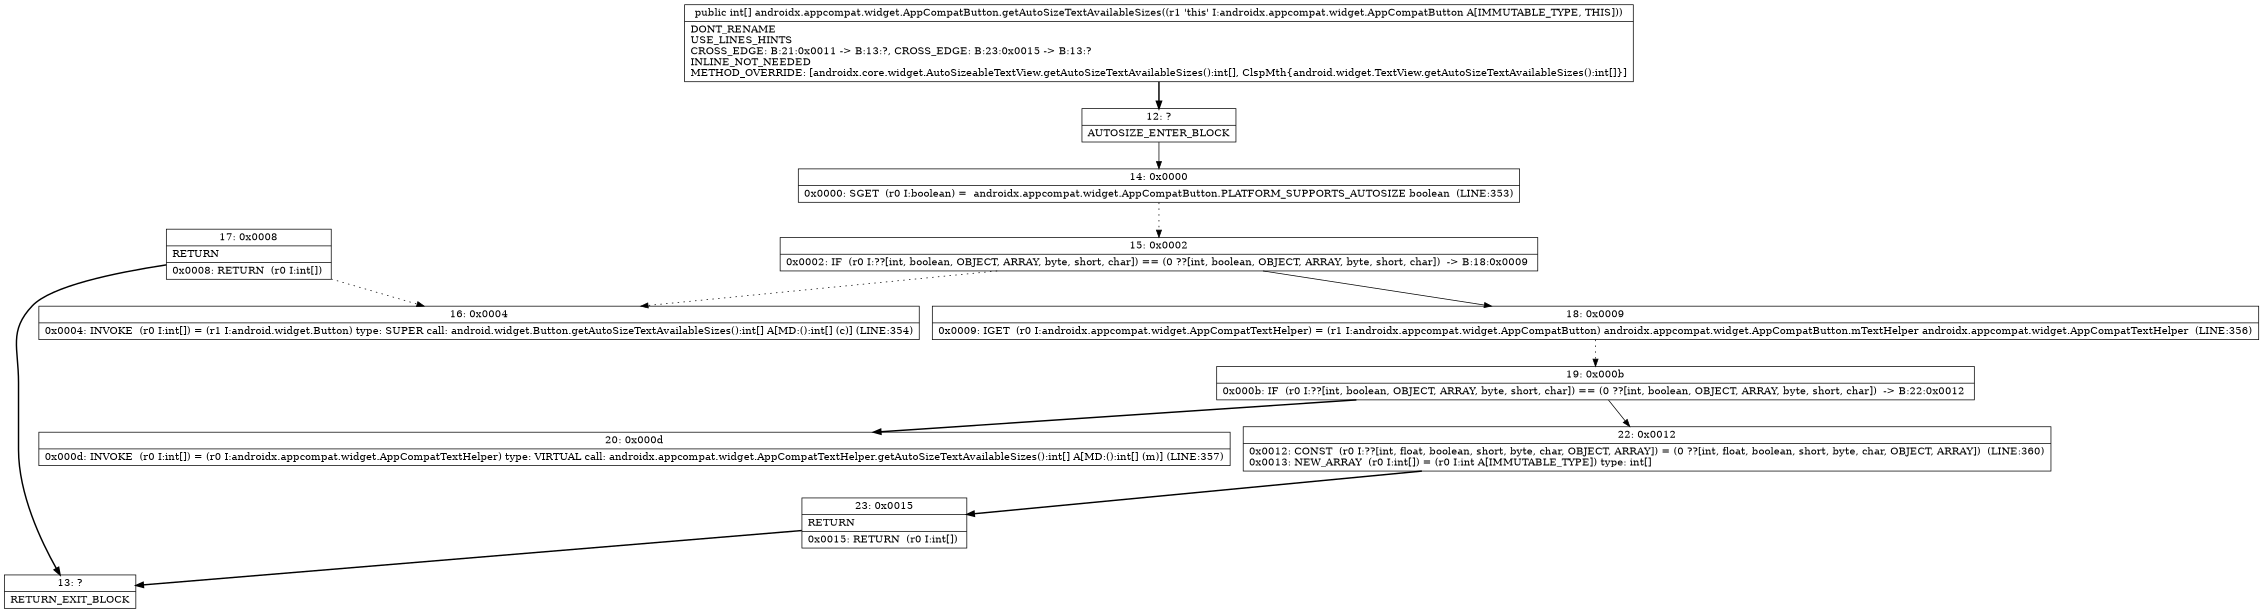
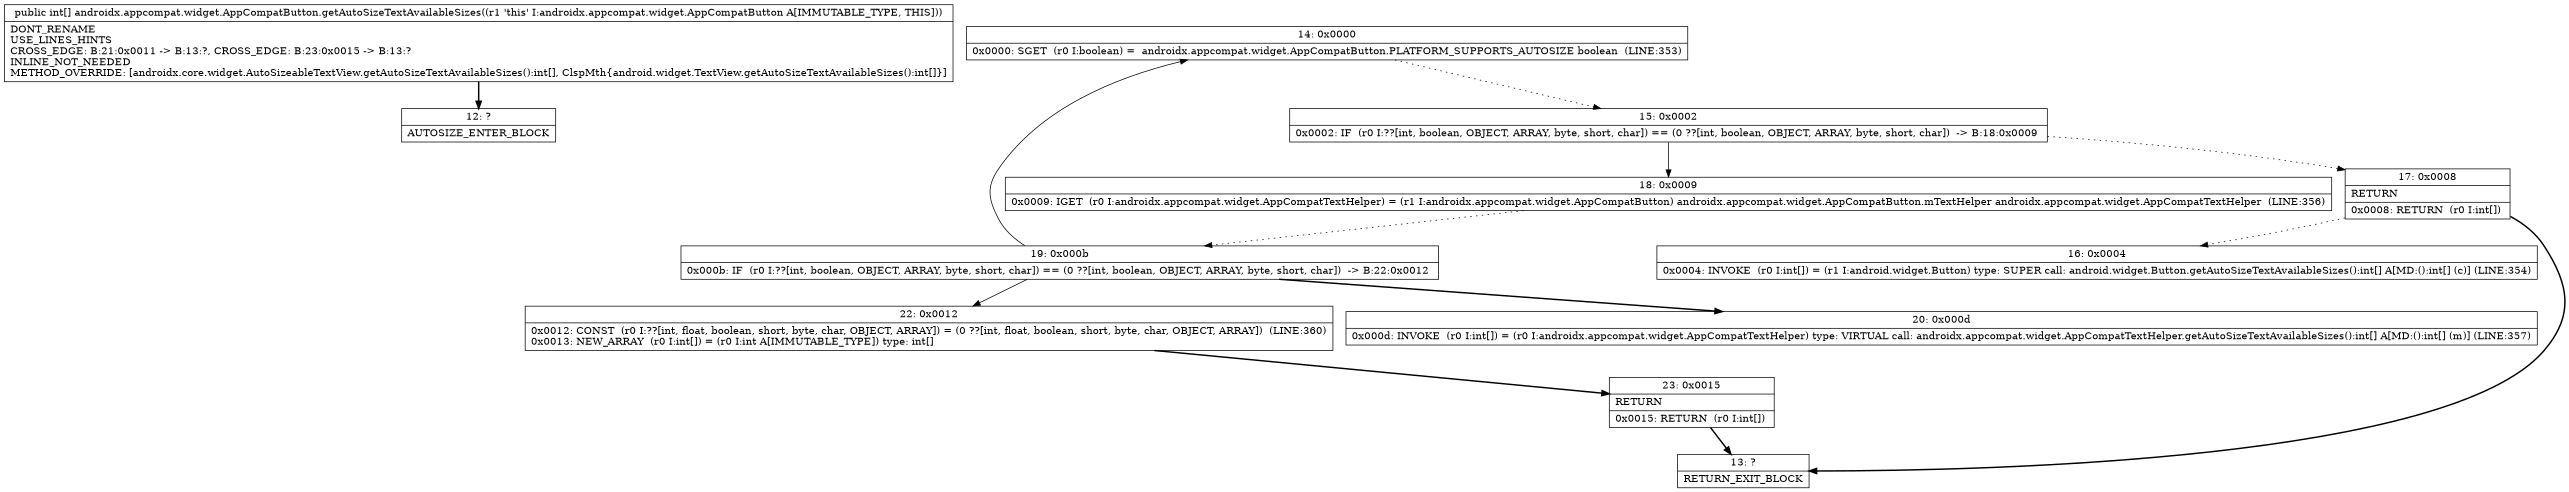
(1159, 152) -> (1041, 124)
(823, 288) -> (2193, 149)
